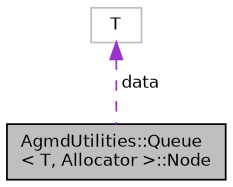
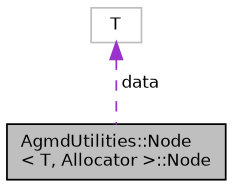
(116, 152) -> (116, 152)
